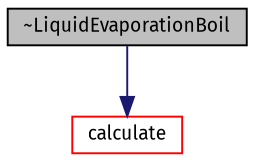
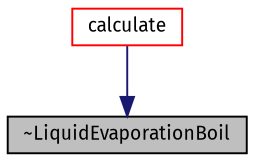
(127, 71) -> (127, 71)
